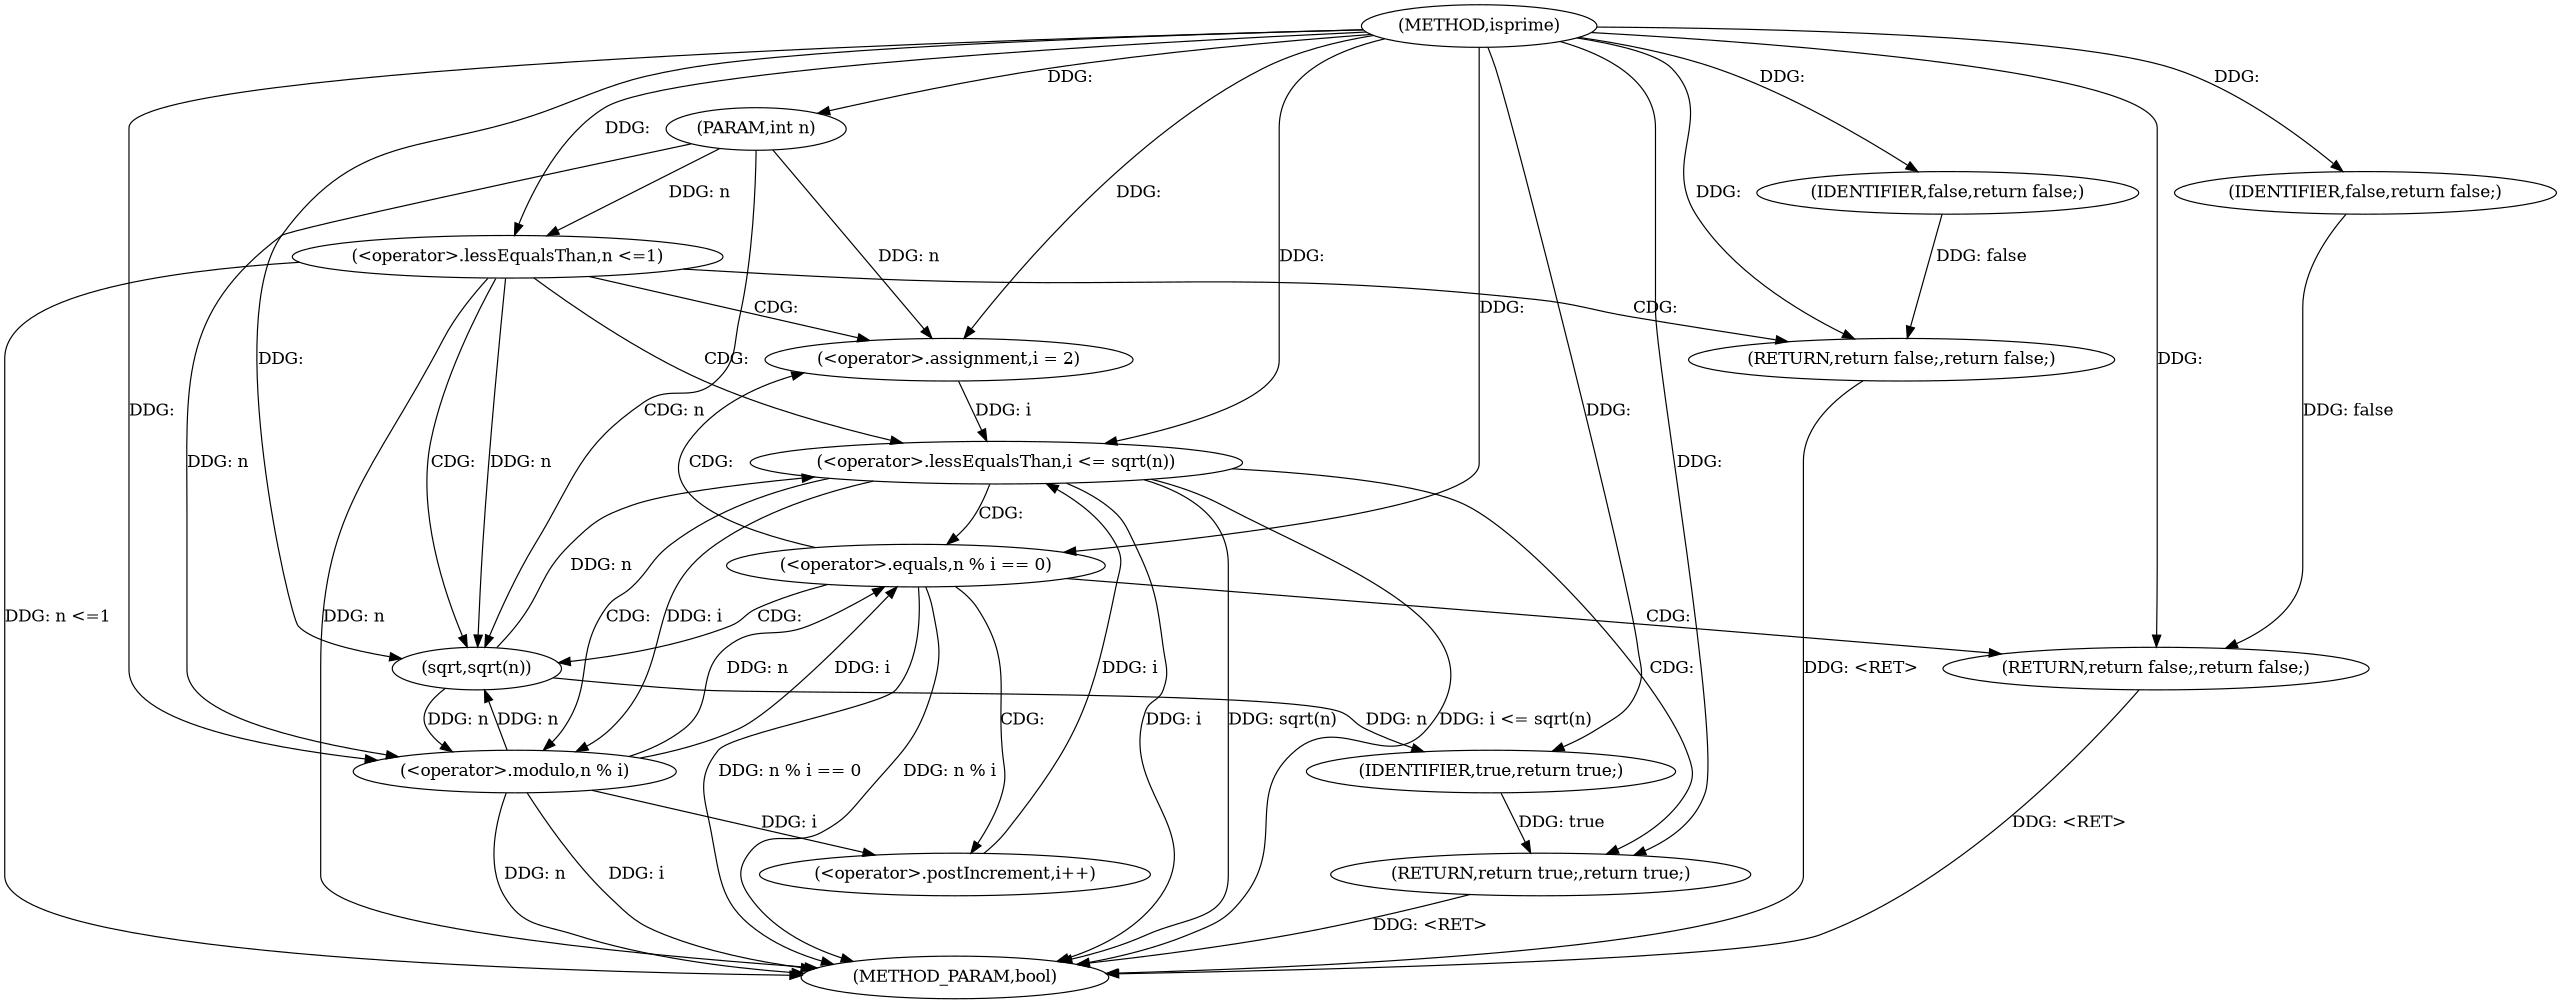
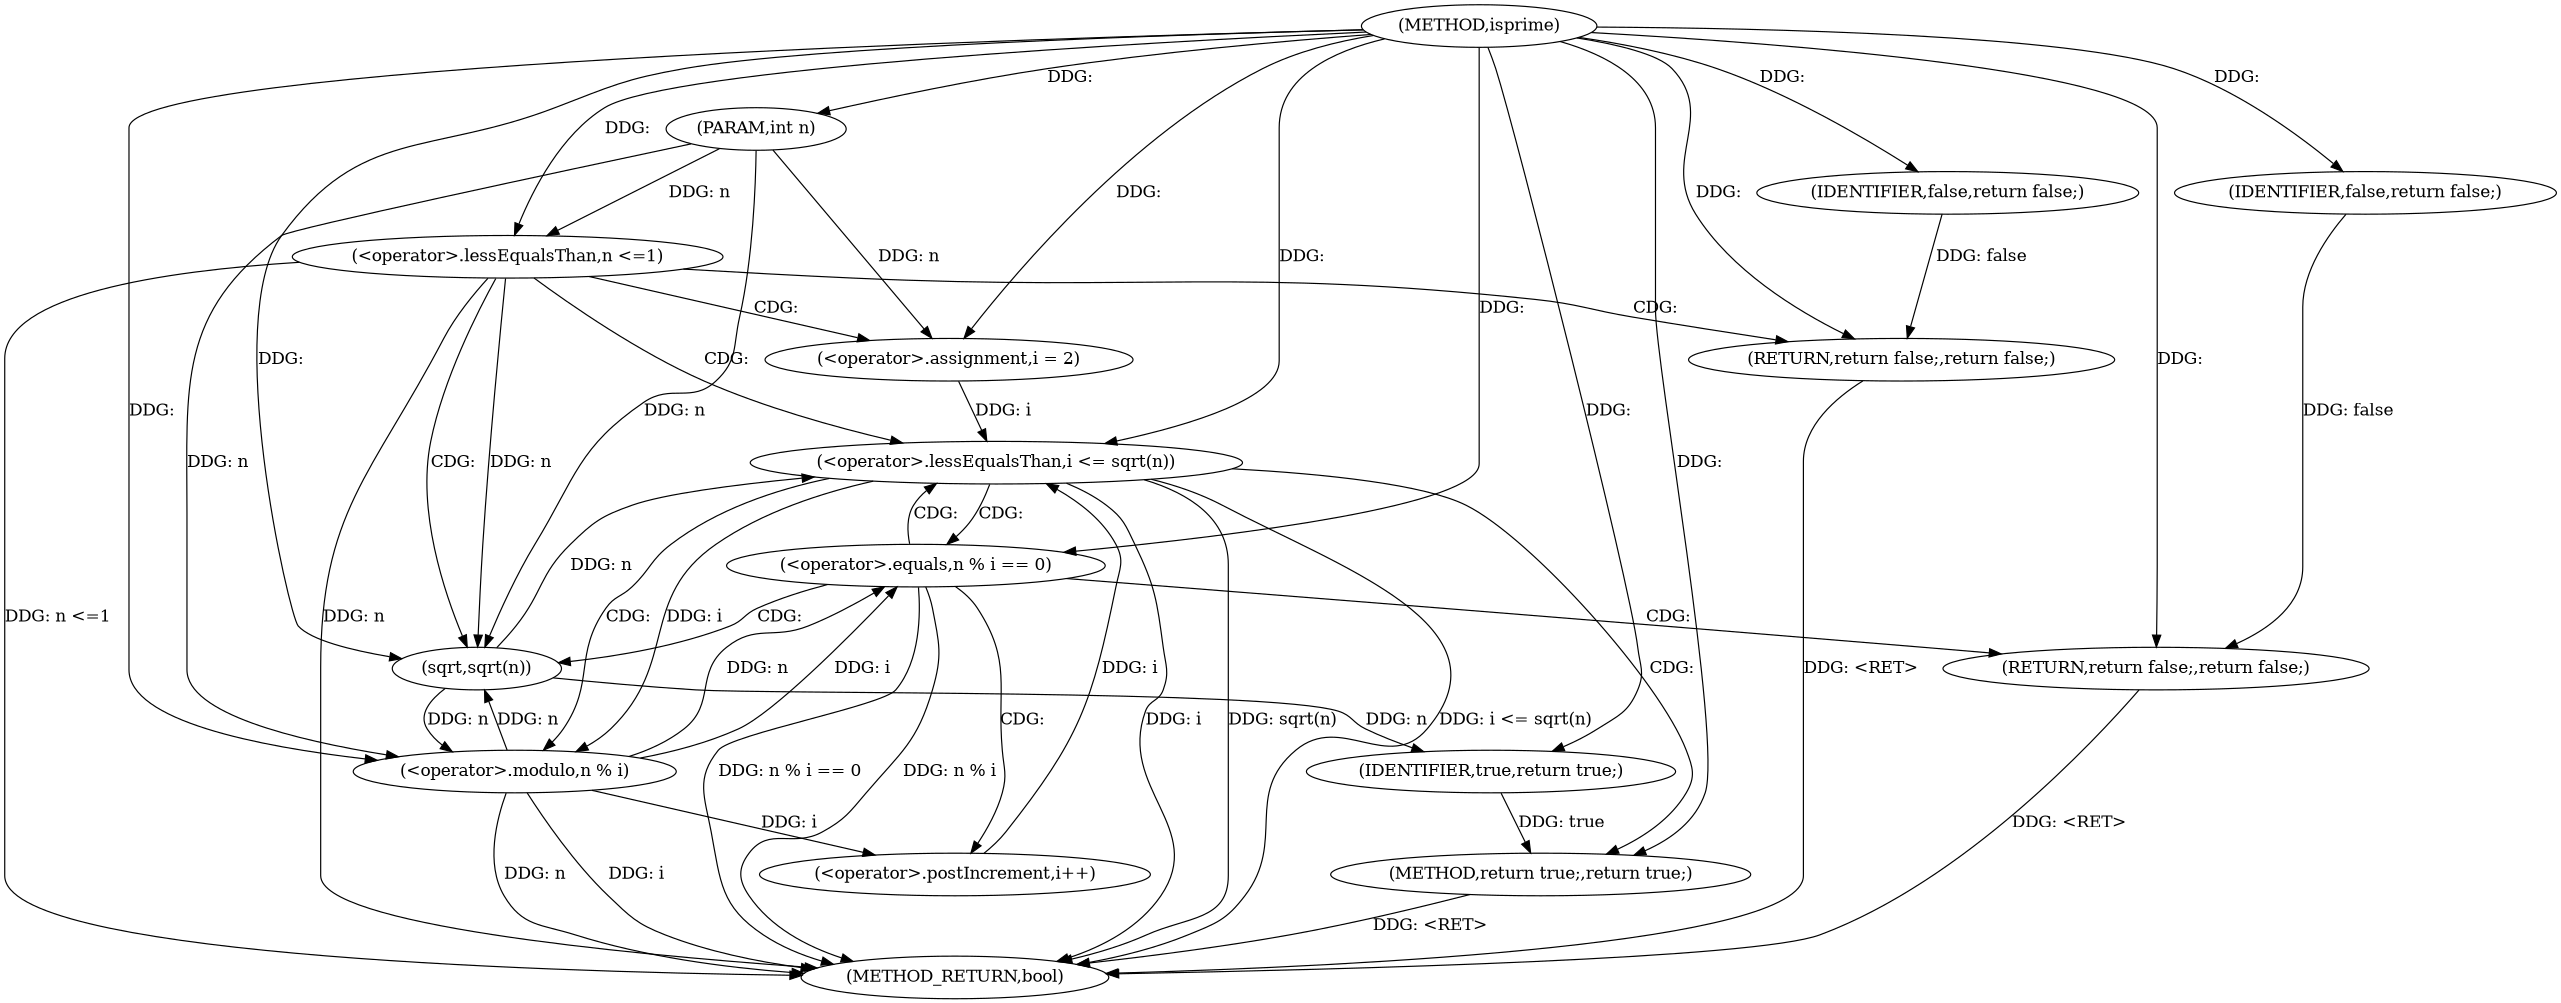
(674, 411) -> (674, 411)
(680, 475) -> (910, 514)
(1541, 874) -> (1541, 874)
(955, 977) -> (955, 977)
